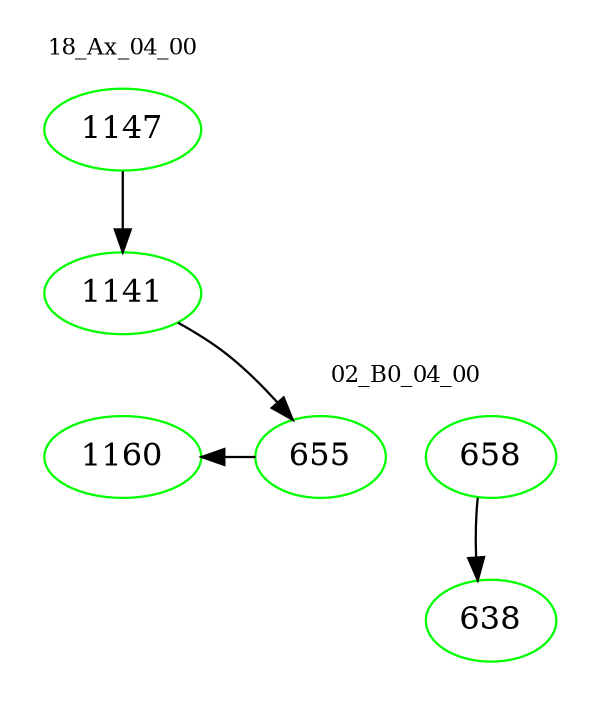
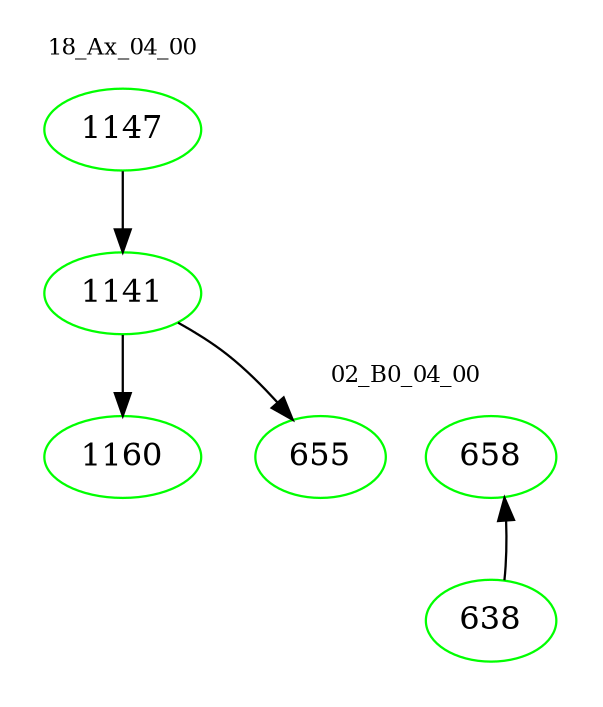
(240, 457) -> (123, 364)
(476, 527) -> (506, 551)
